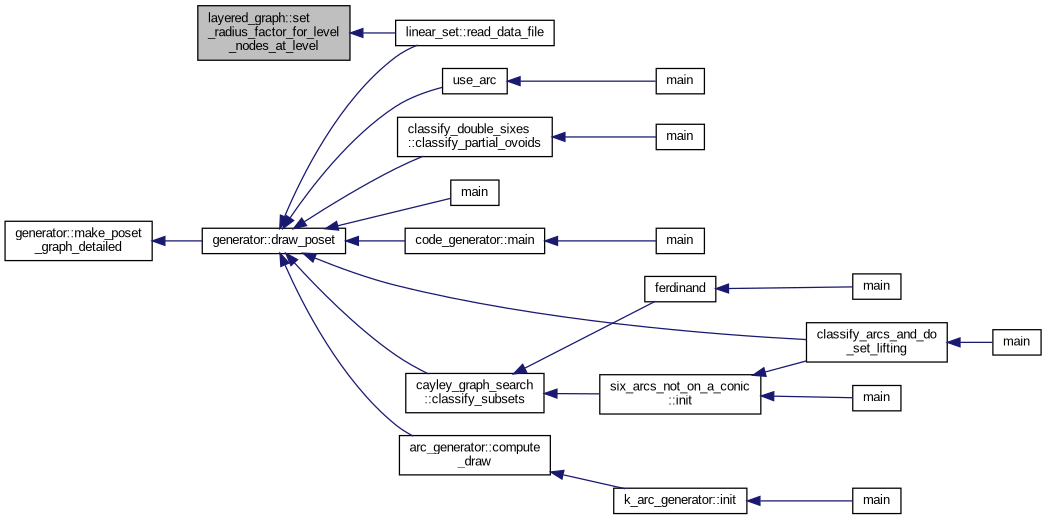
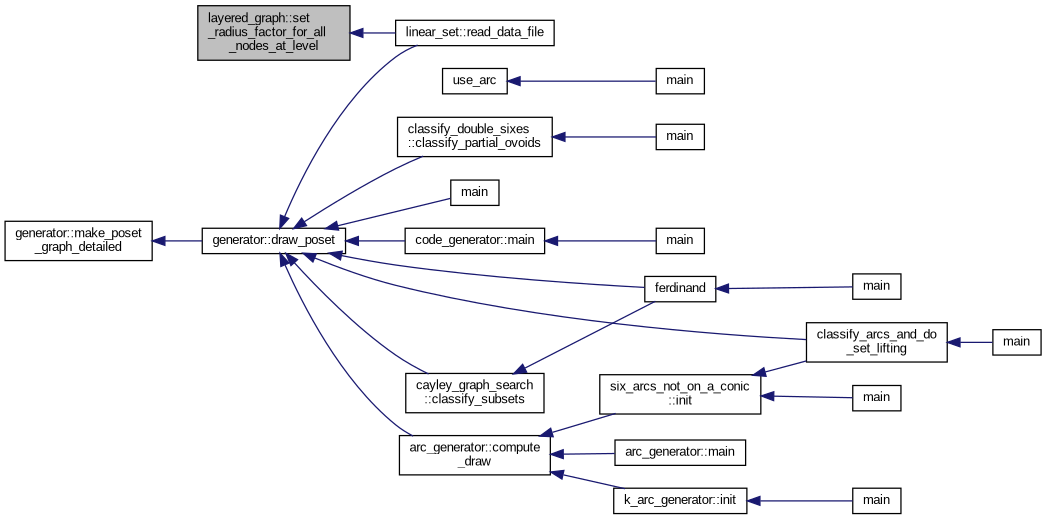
(274, 33) -> (274, 33)
(355, 139) -> (492, 276)
(578, 394) -> (584, 423)
none -> (680, 453)
